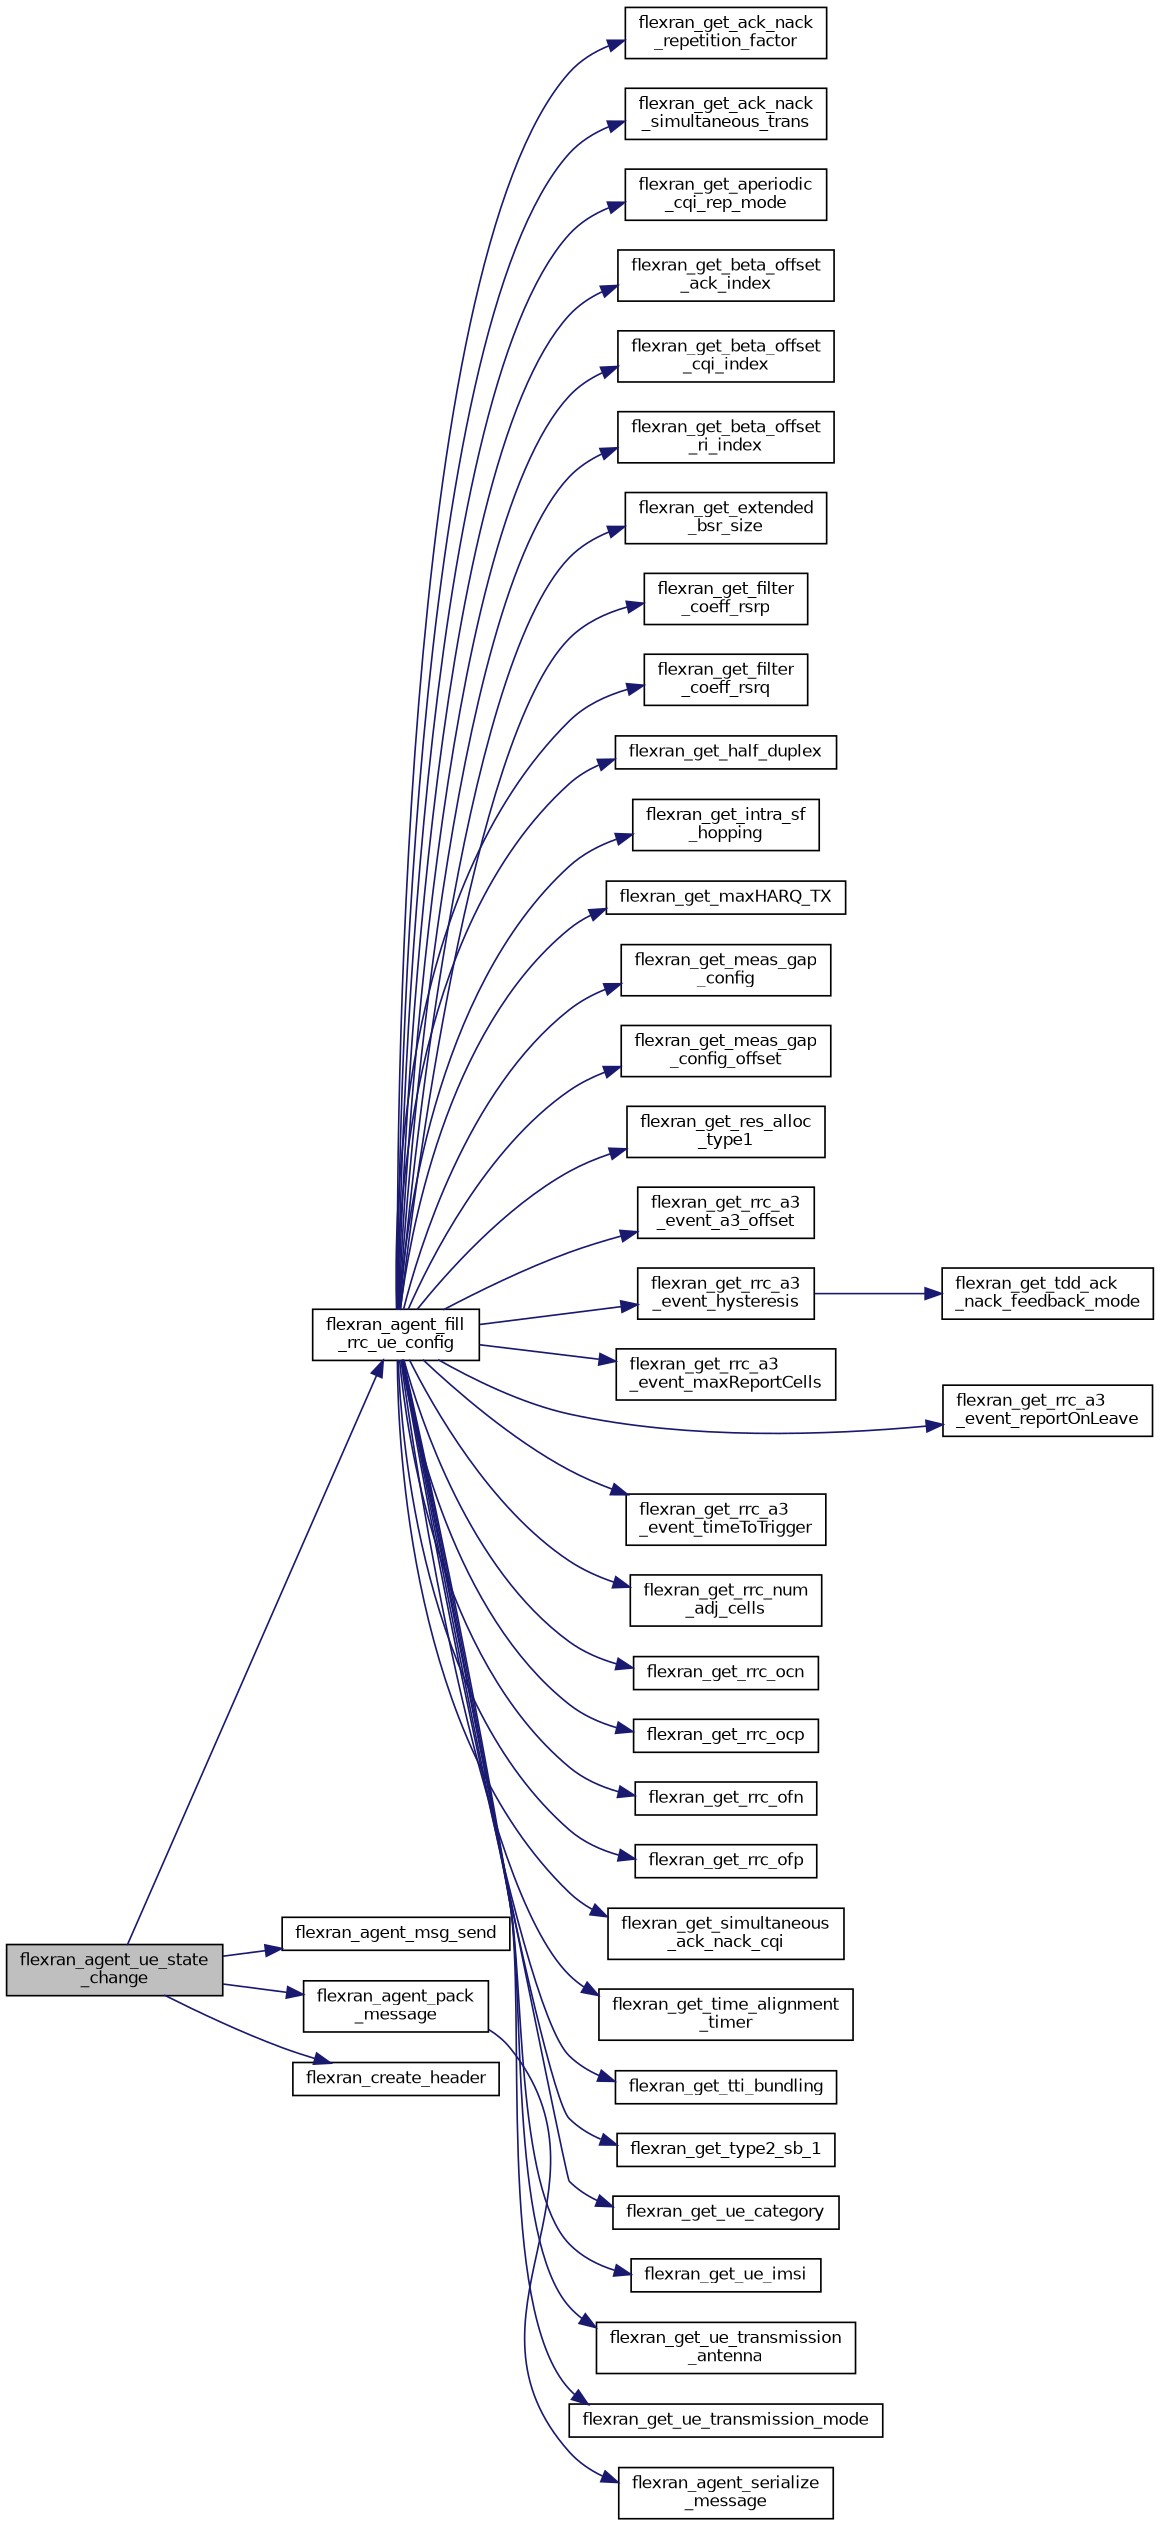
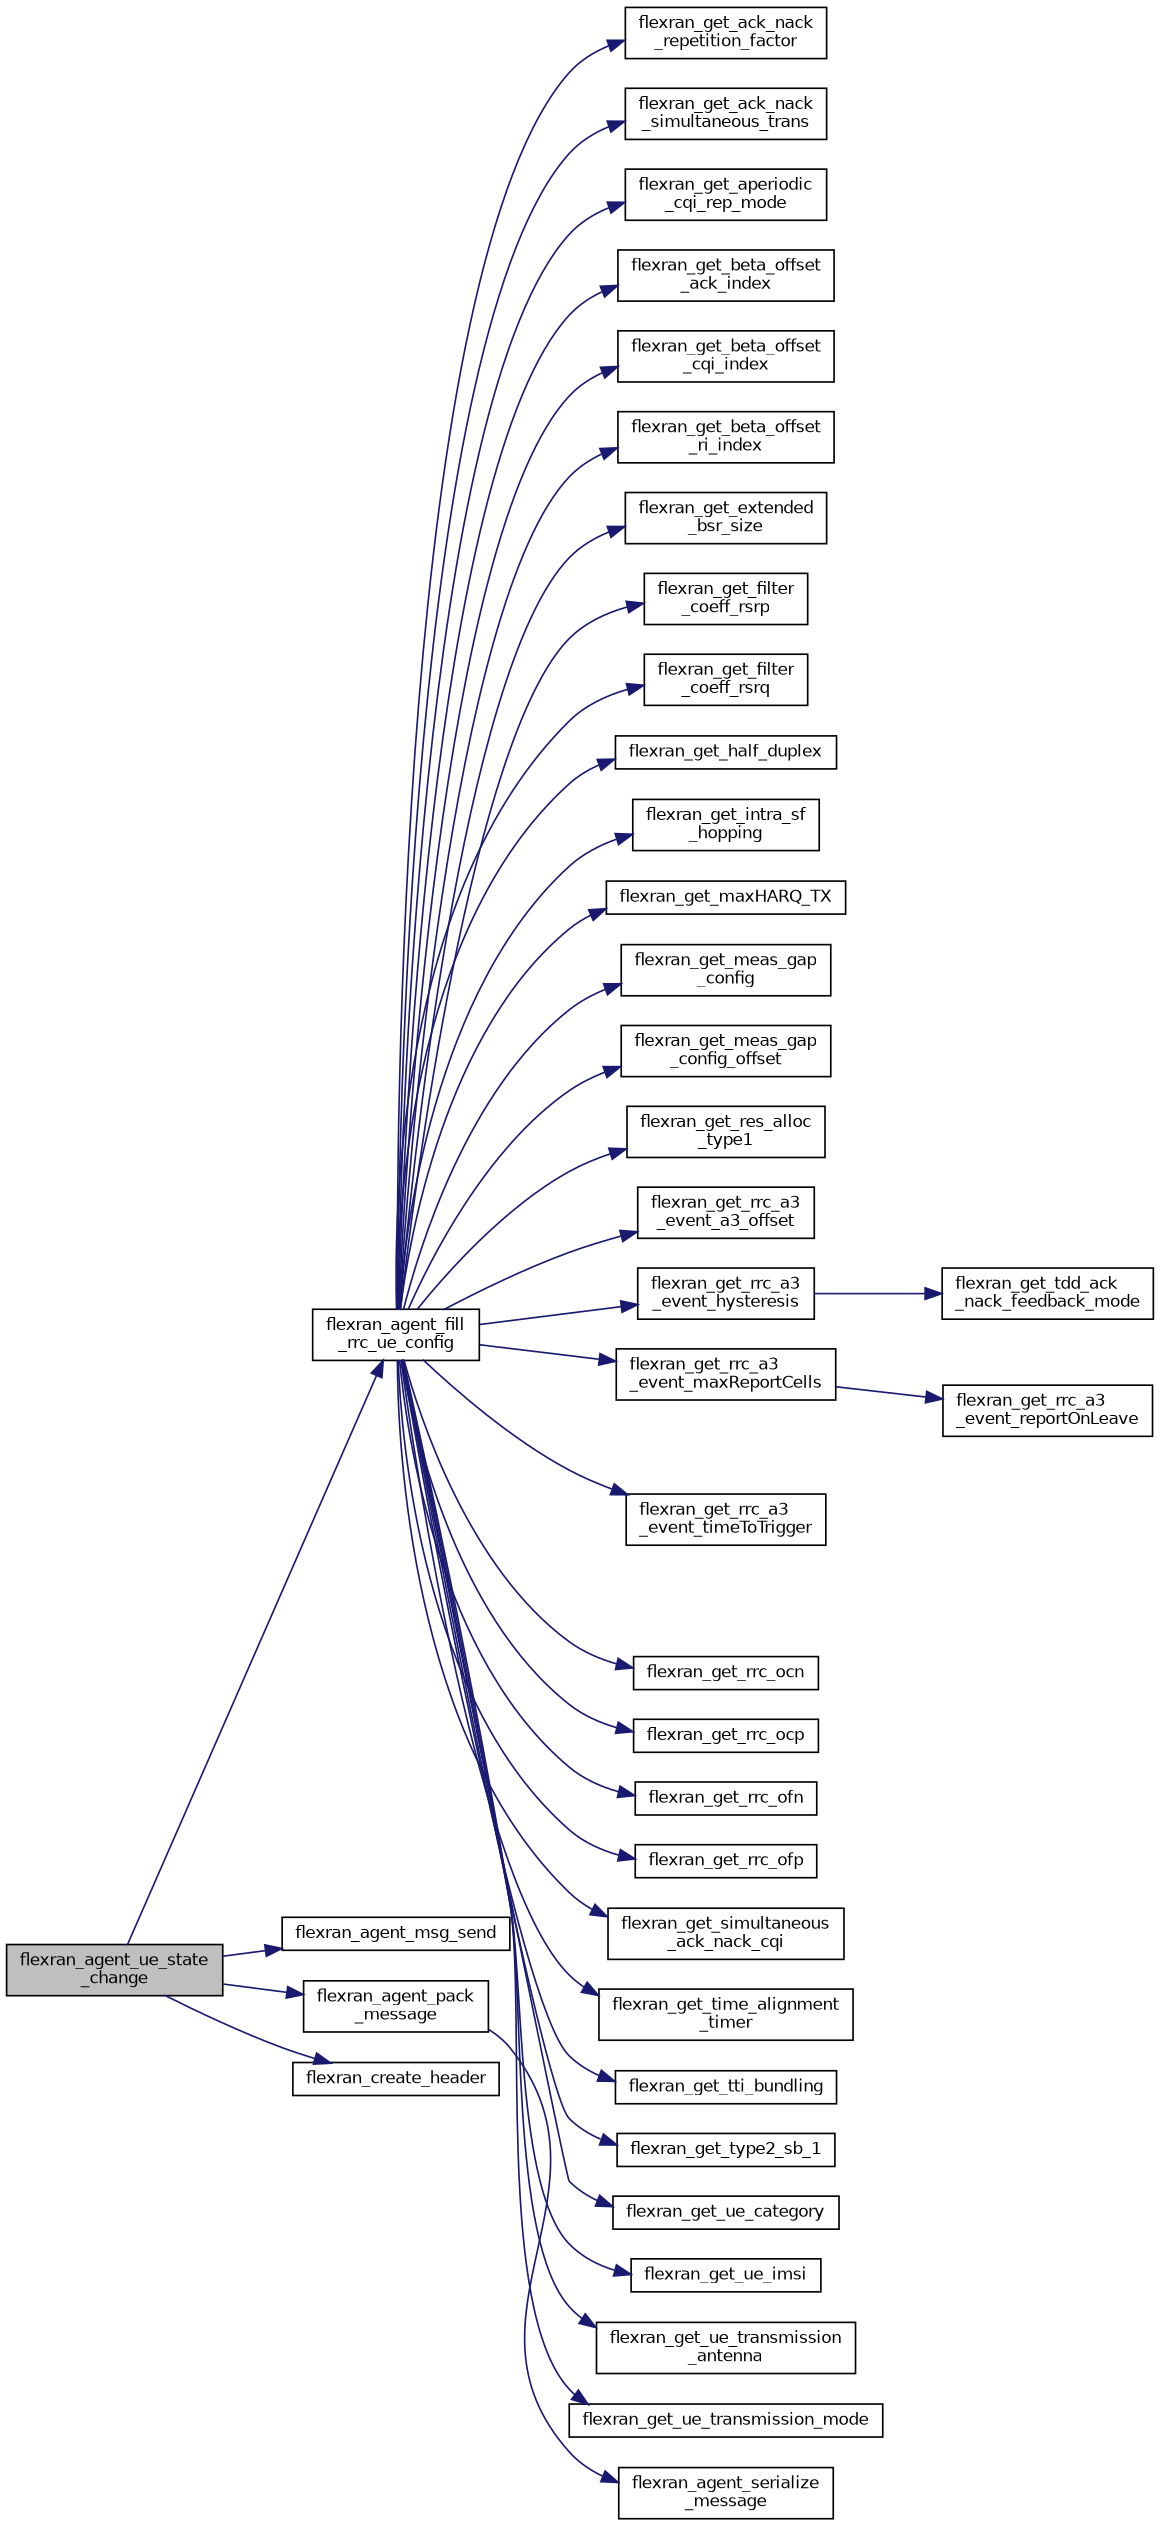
(676, 1429) -> (881, 1392)
(726, 1600) -> none
